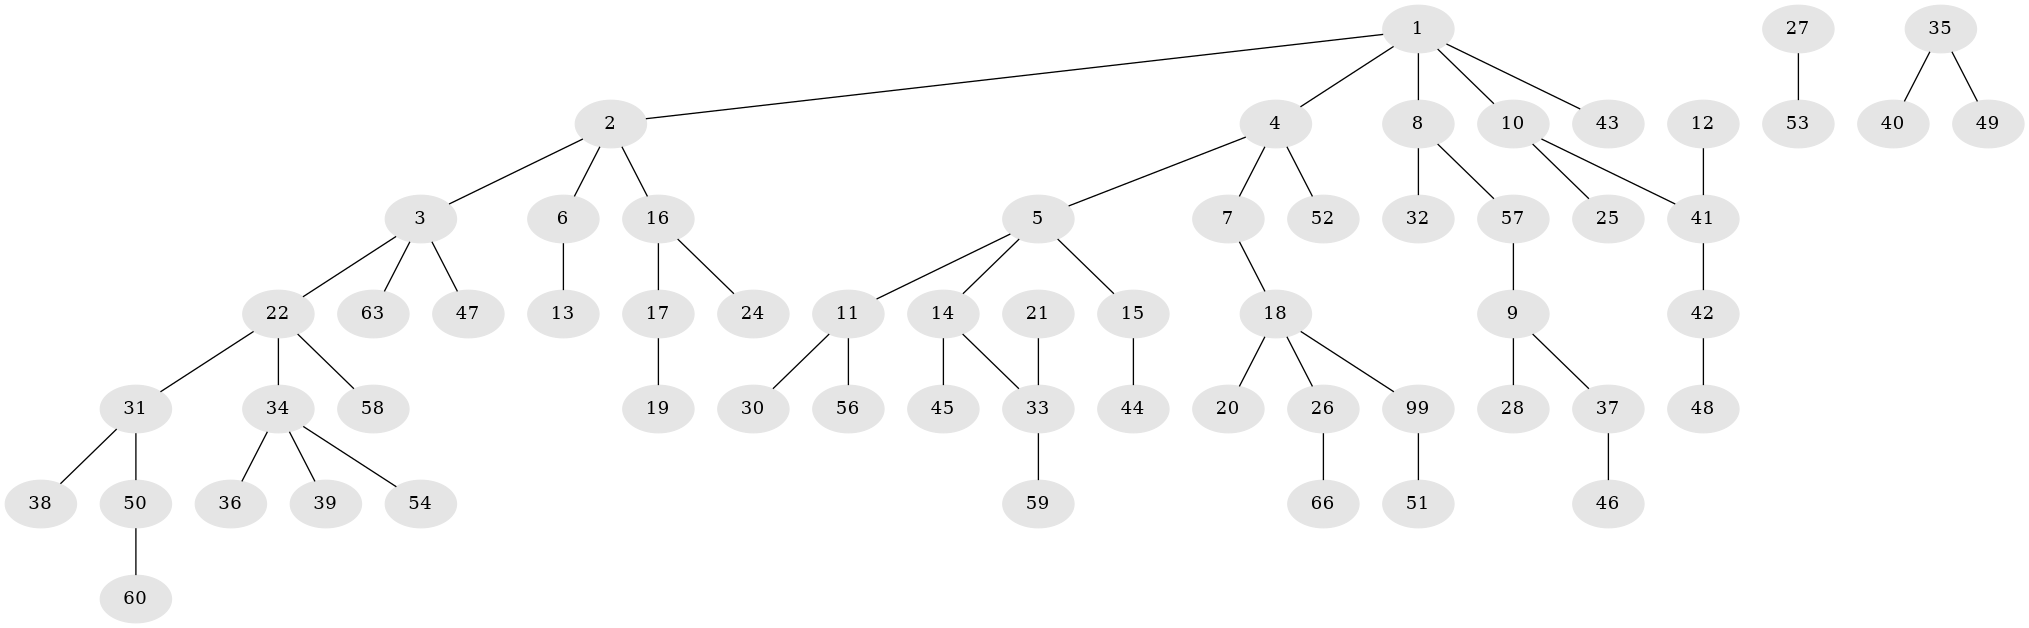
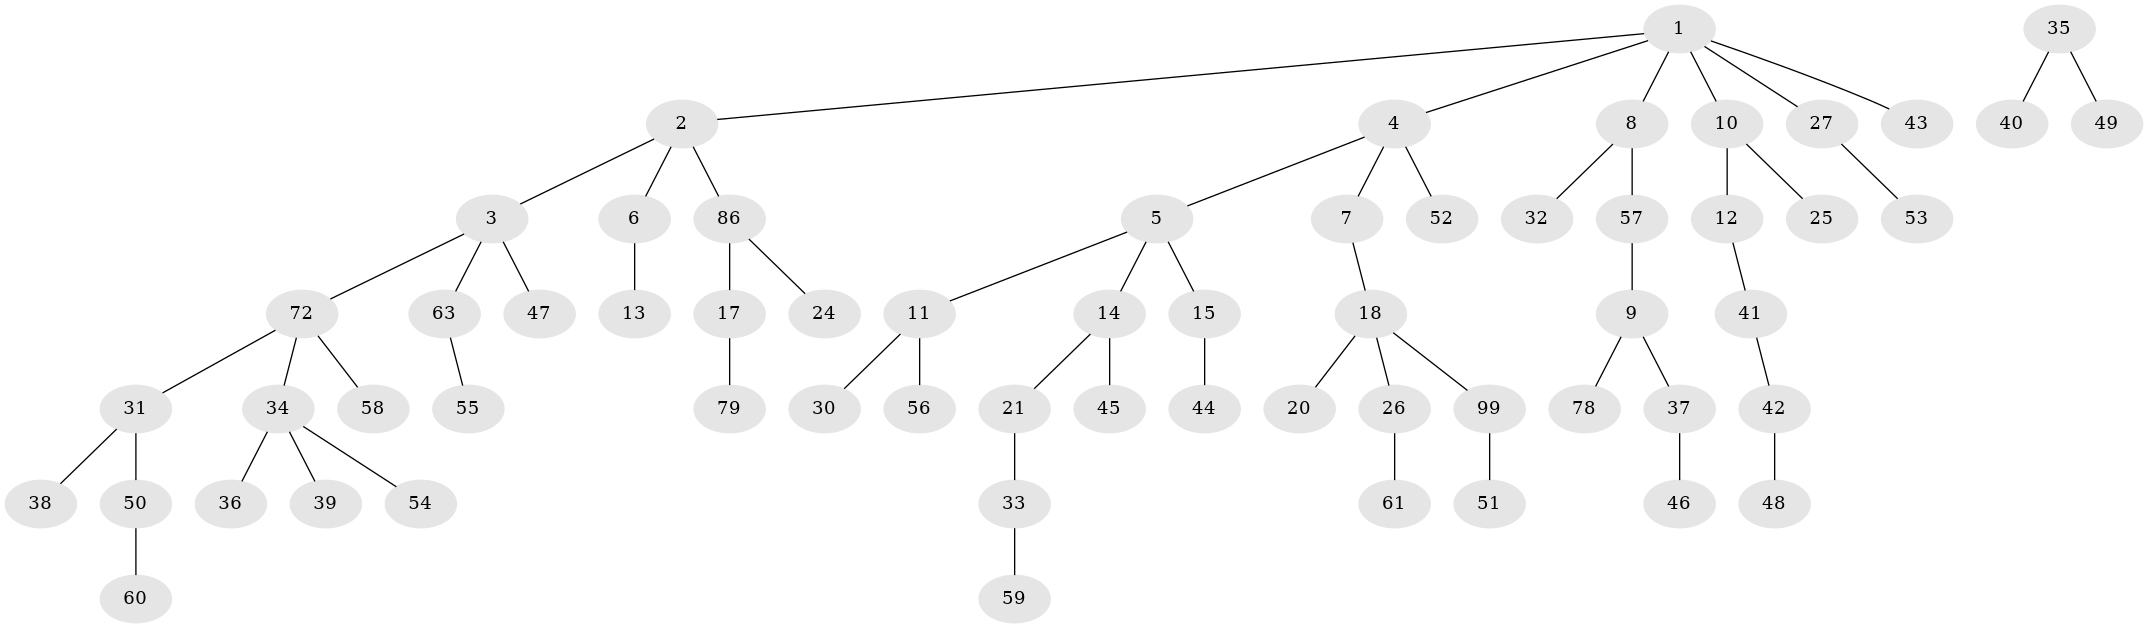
none -> (1751, 77)
(1608, 171) -> (1727, 172)
(658, 219) -> (730, 219)
(278, 314) -> (302, 314)
(991, 361) -> (1062, 361)
none -> (468, 409)
(658, 409) -> (730, 409)
(1513, 409) -> (1585, 409)
(1323, 504) -> (1395, 504)
